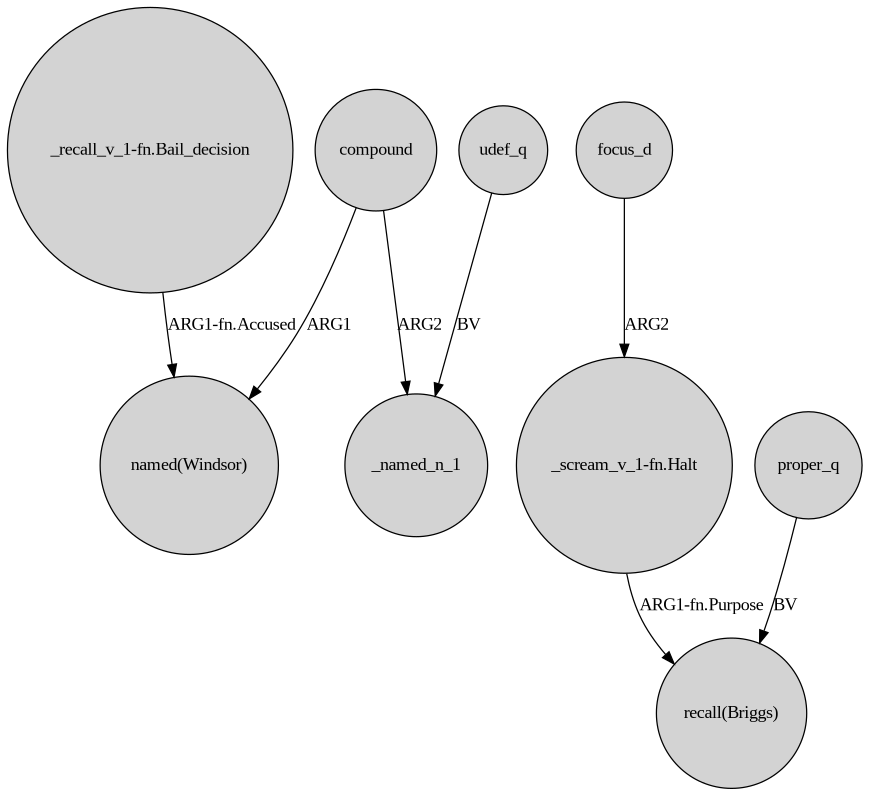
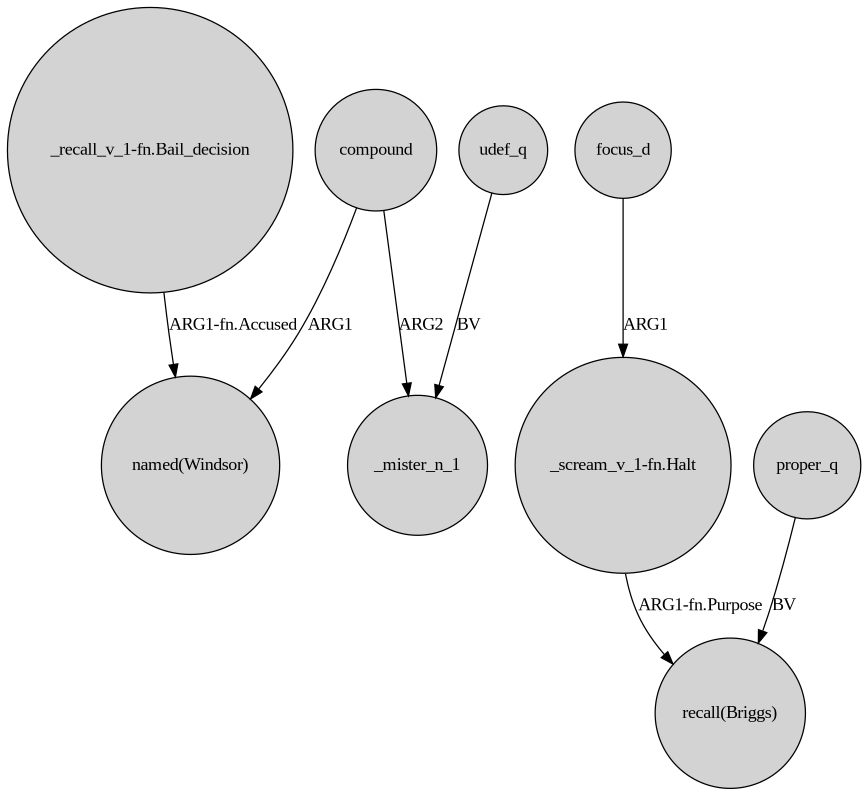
(647, 325) -> (646, 325)
(416, 465) -> (418, 465)
